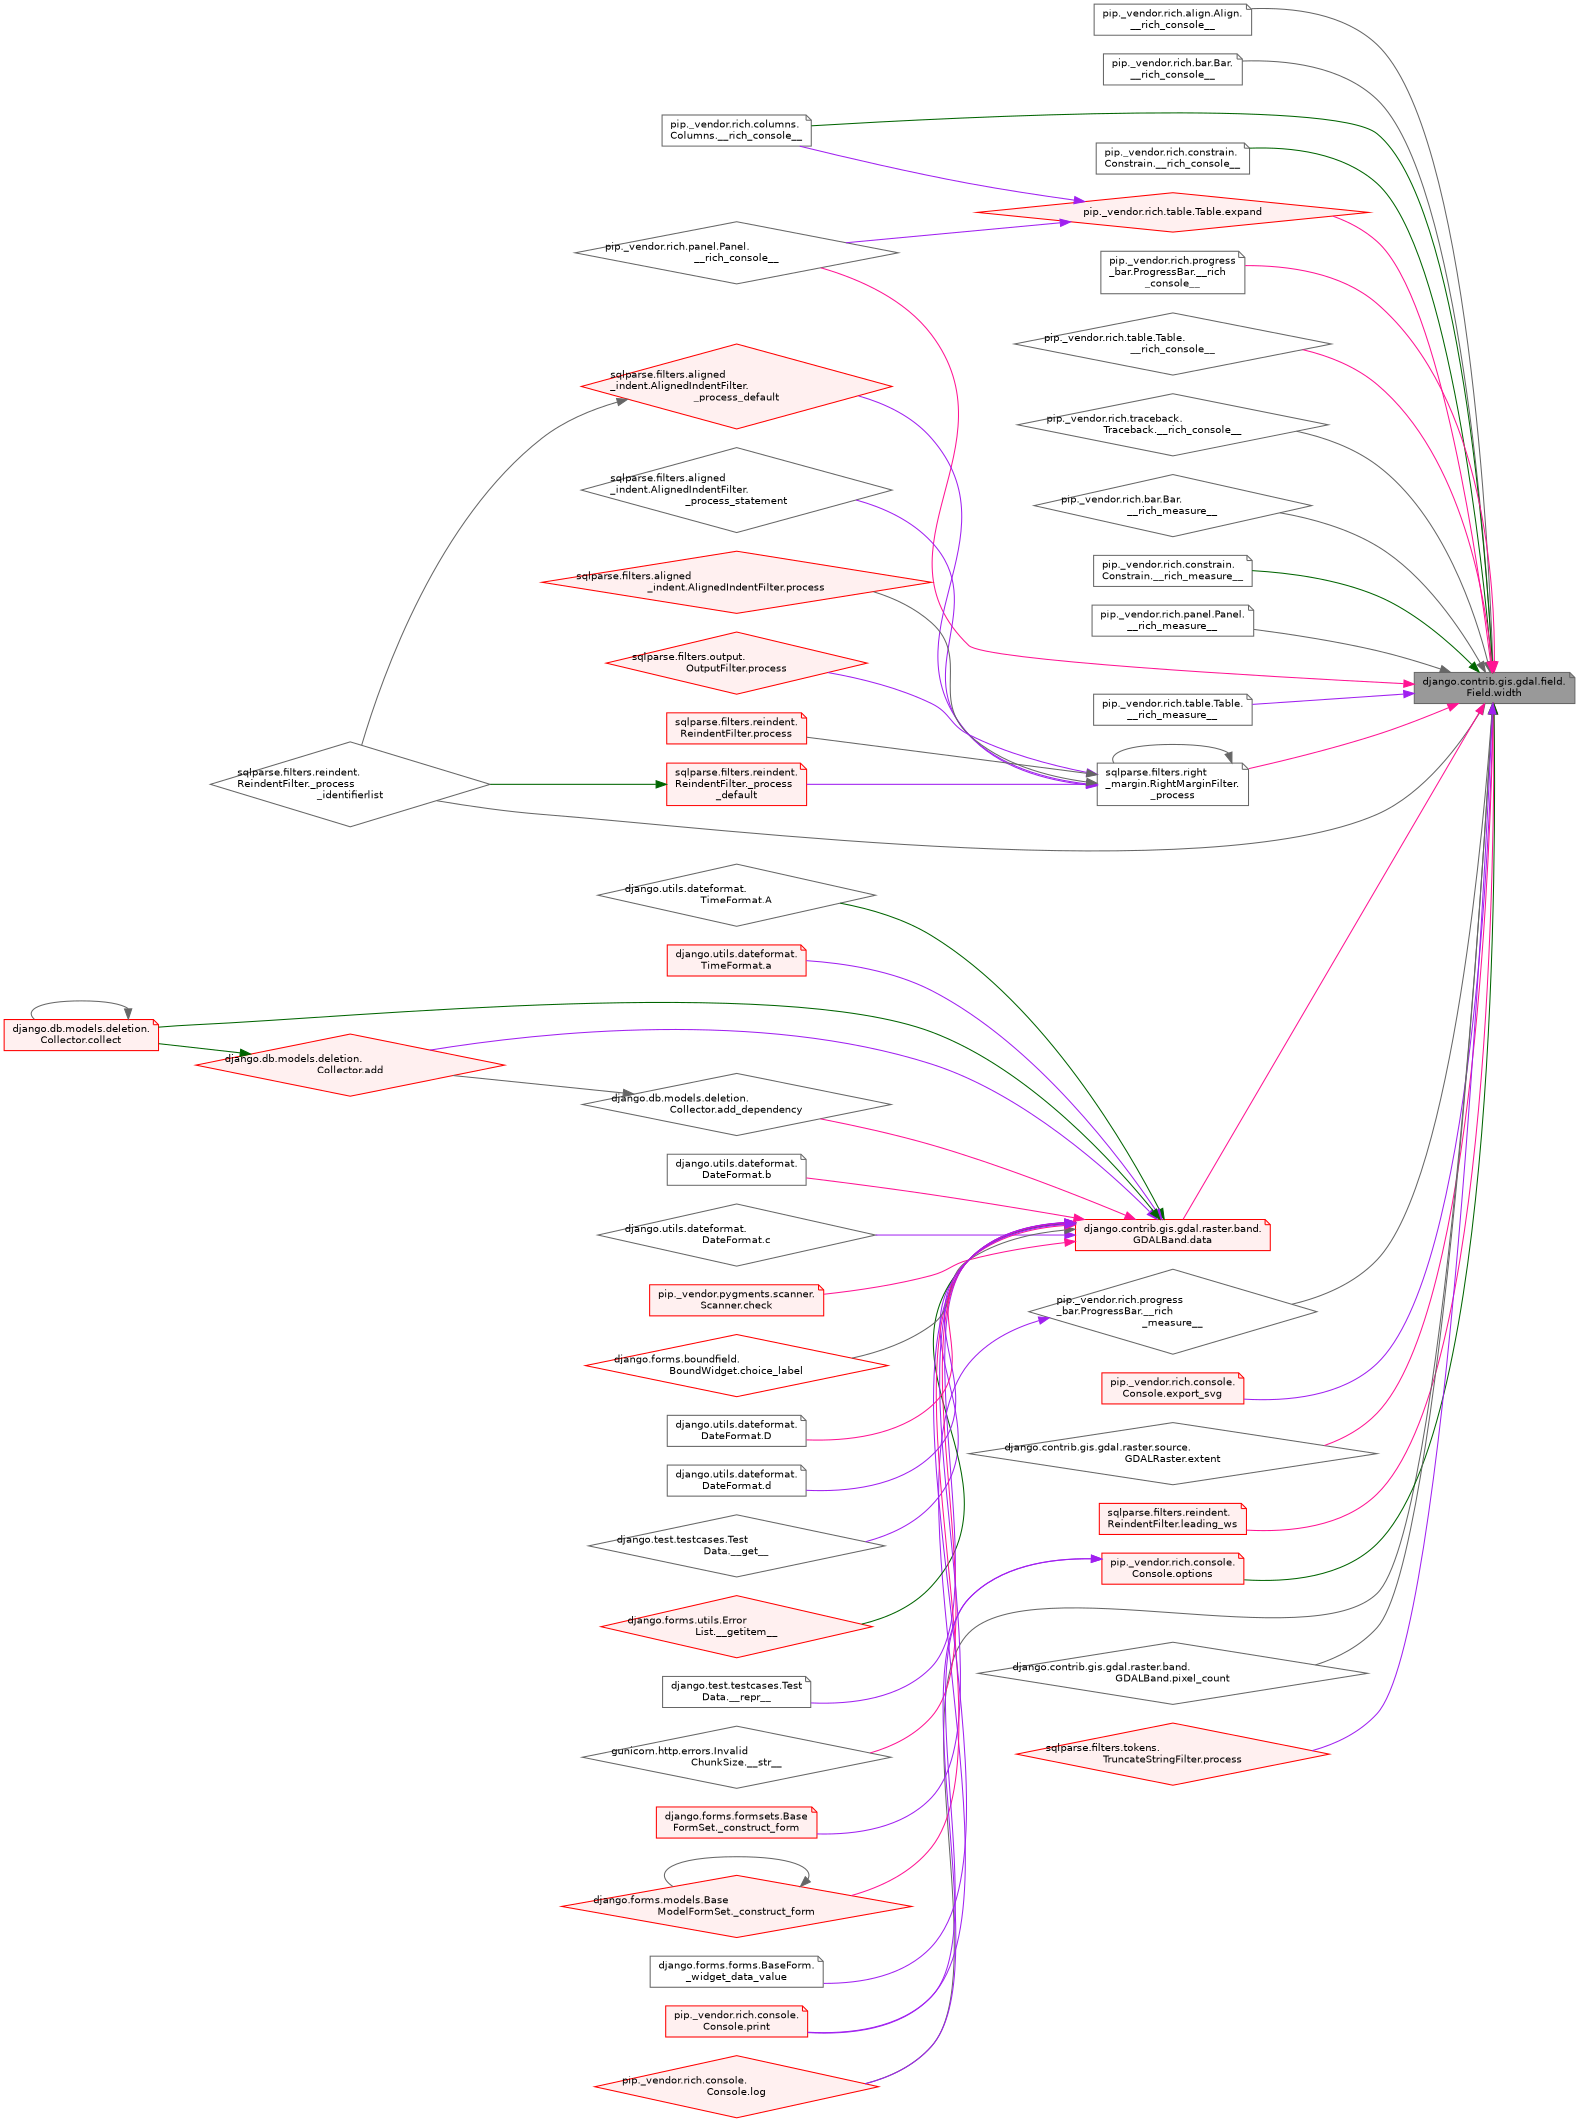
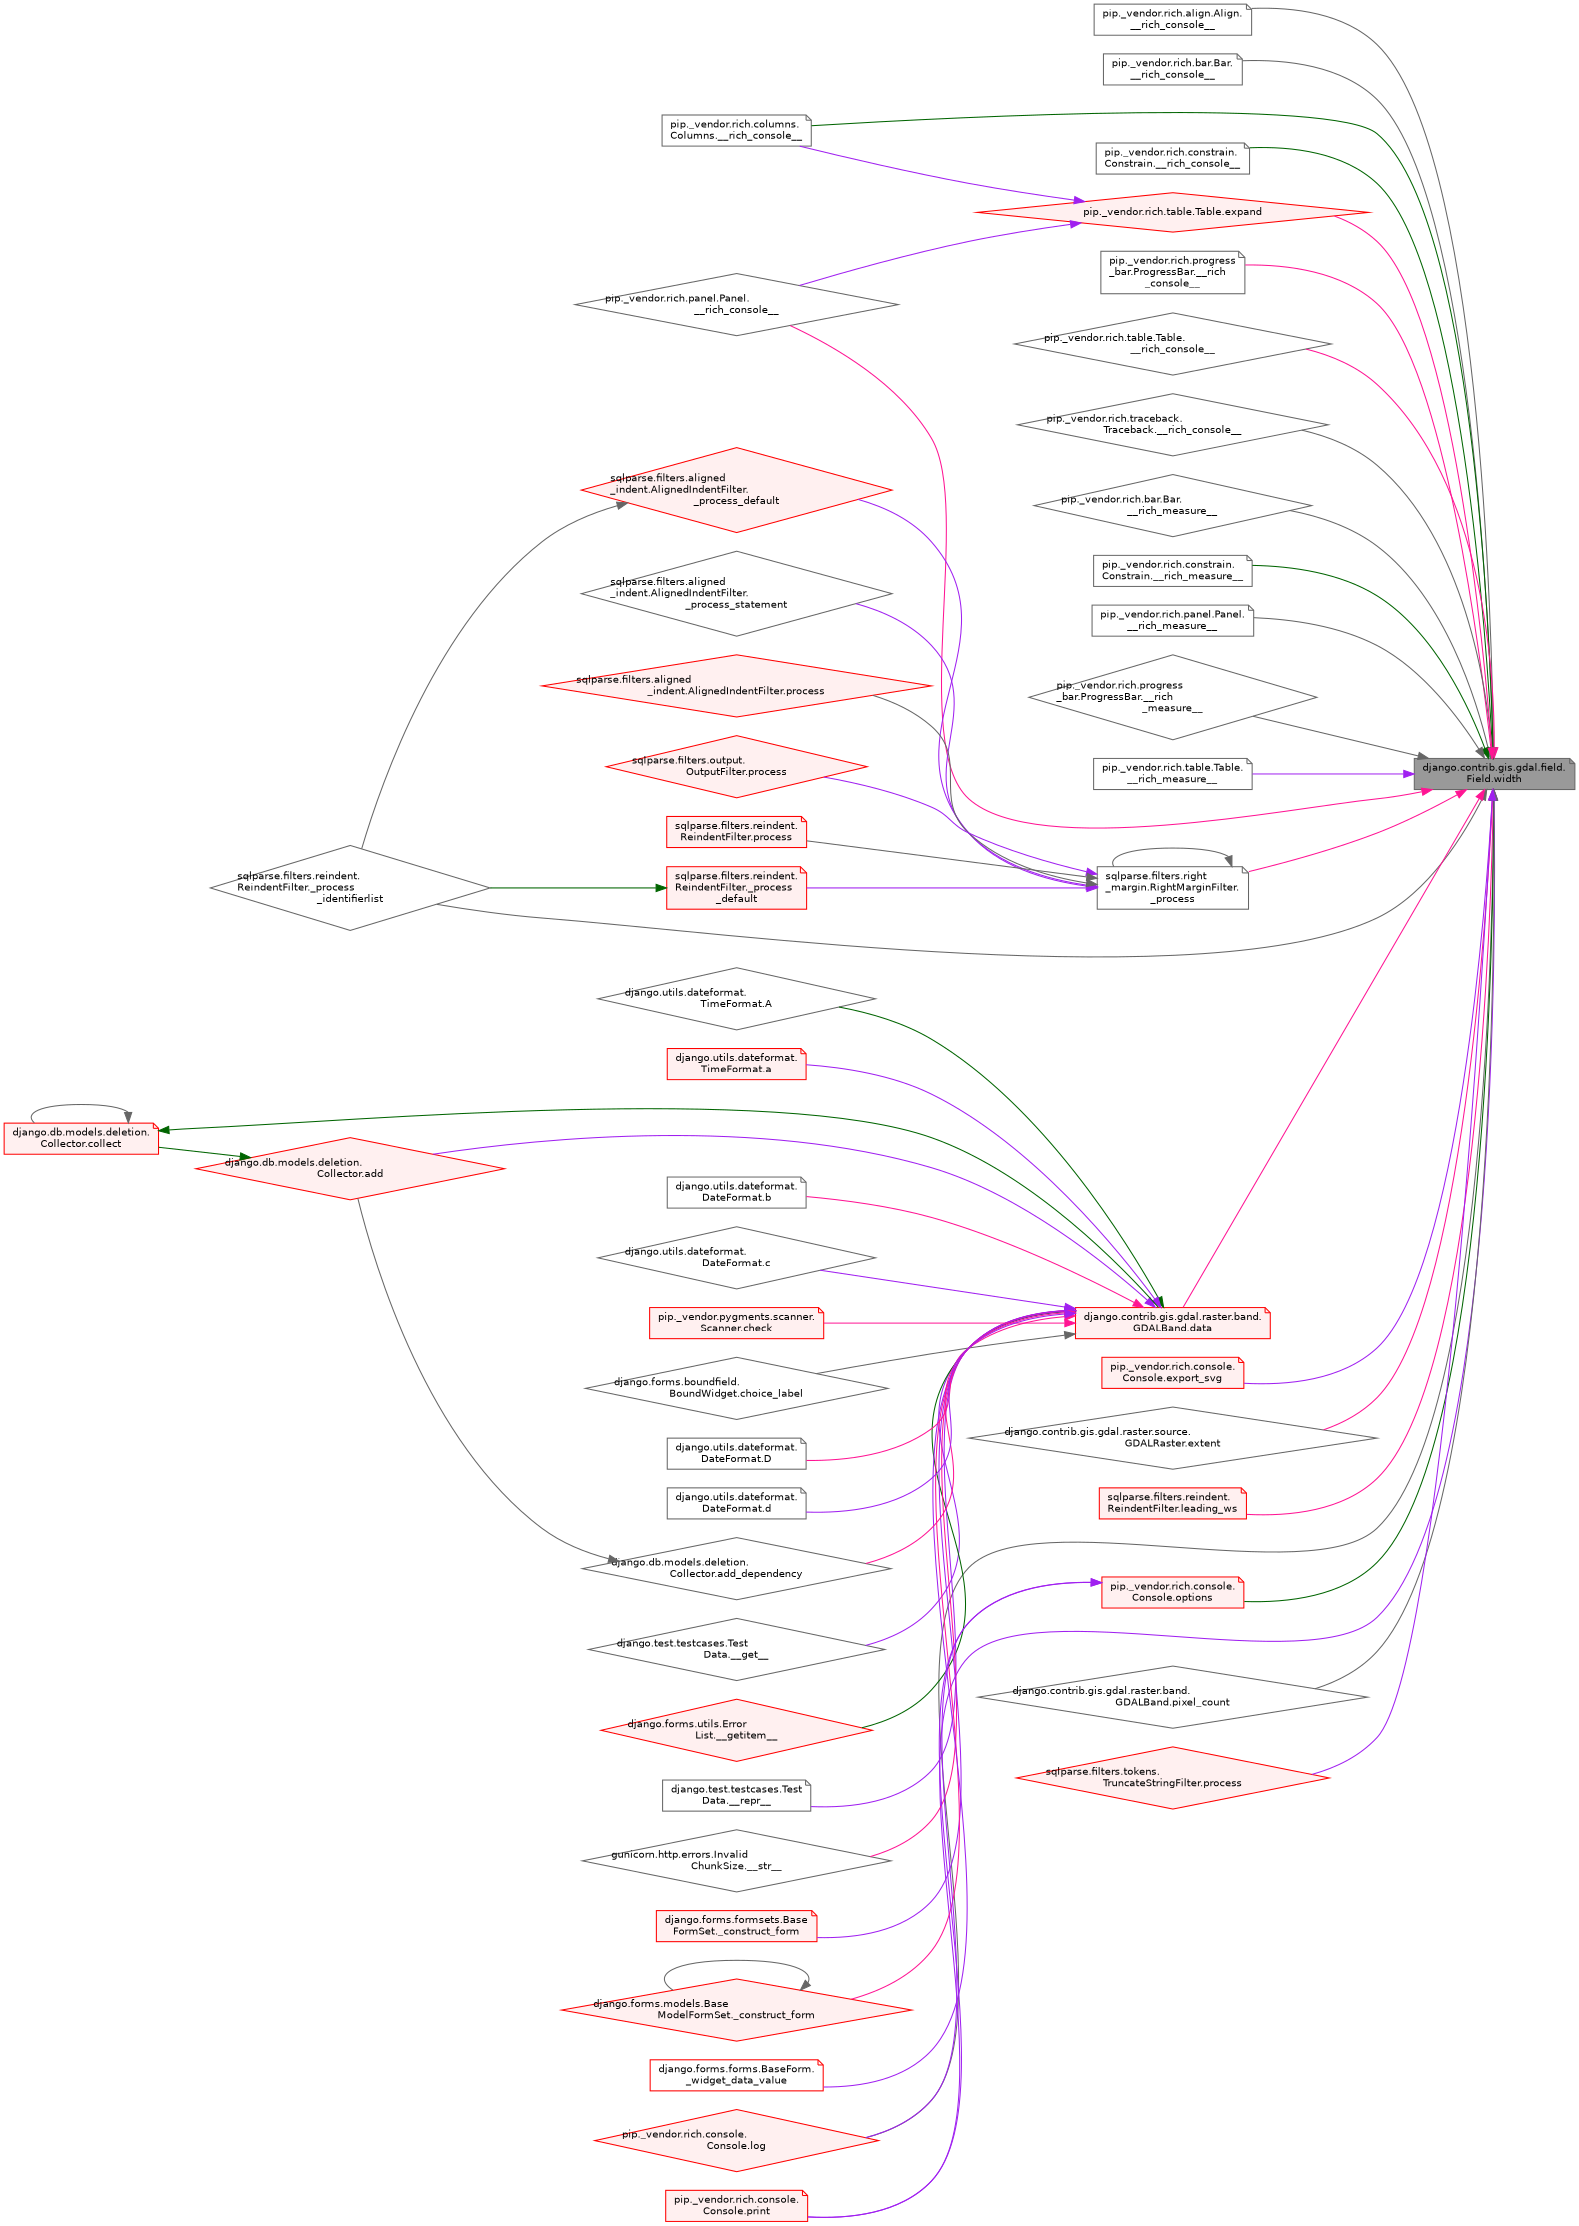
(690, 1003) -> (694, 1110)
(737, 1366) -> (737, 1388)
(962, 1898) -> (1256, 1641)
(737, 1972) -> (737, 2075)
